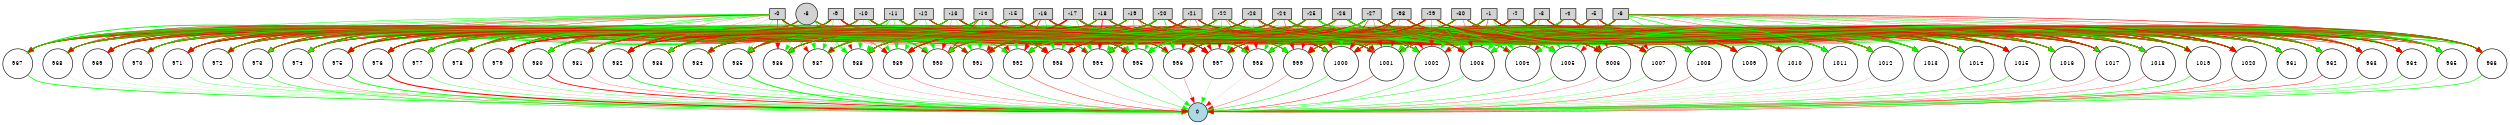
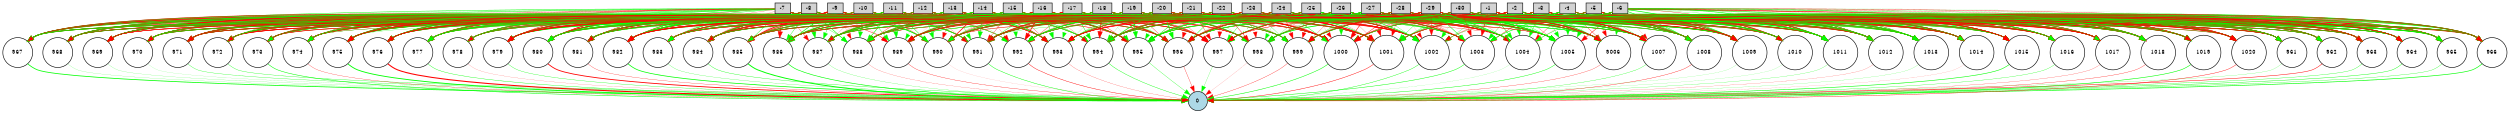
(777, 14) -> (783, 8)
(807, 14) -> (809, 8)
(1402, 14) -> (1401, 8)
(1436, 36) -> (1432, 21)
